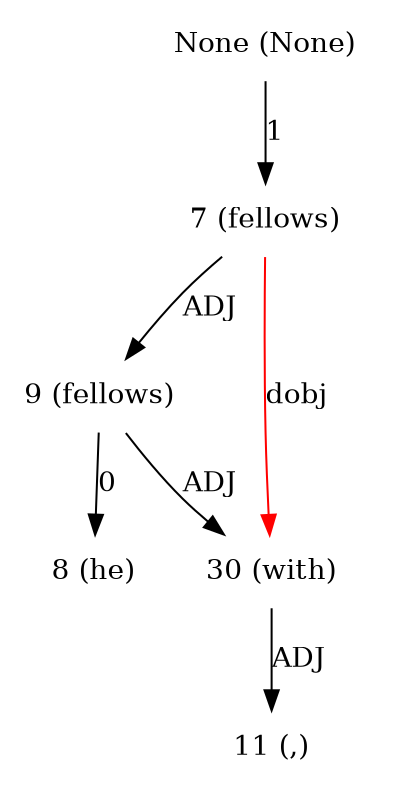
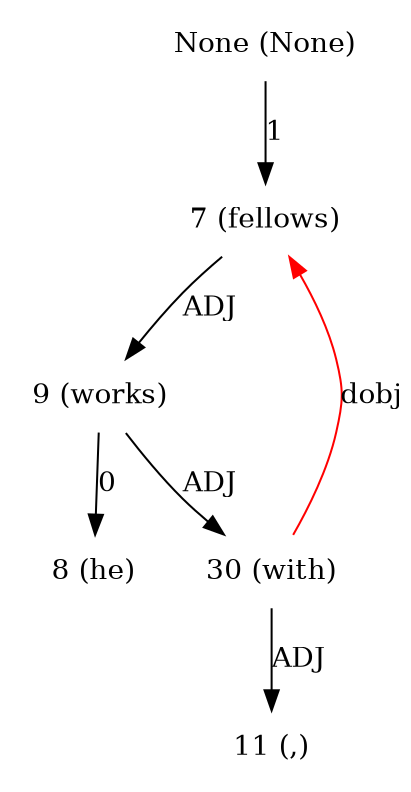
(265, 386) -> (341, 405)
(100, 396) -> (100, 396)
